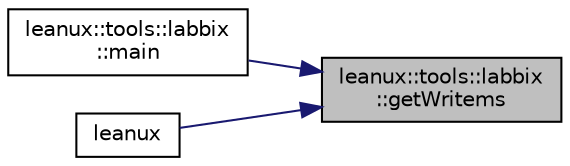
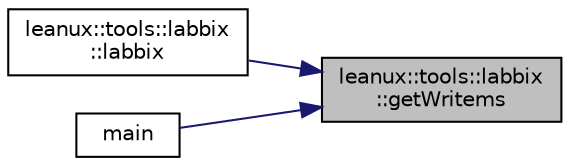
(128, 42) -> (128, 42)
(128, 135) -> (128, 135)
